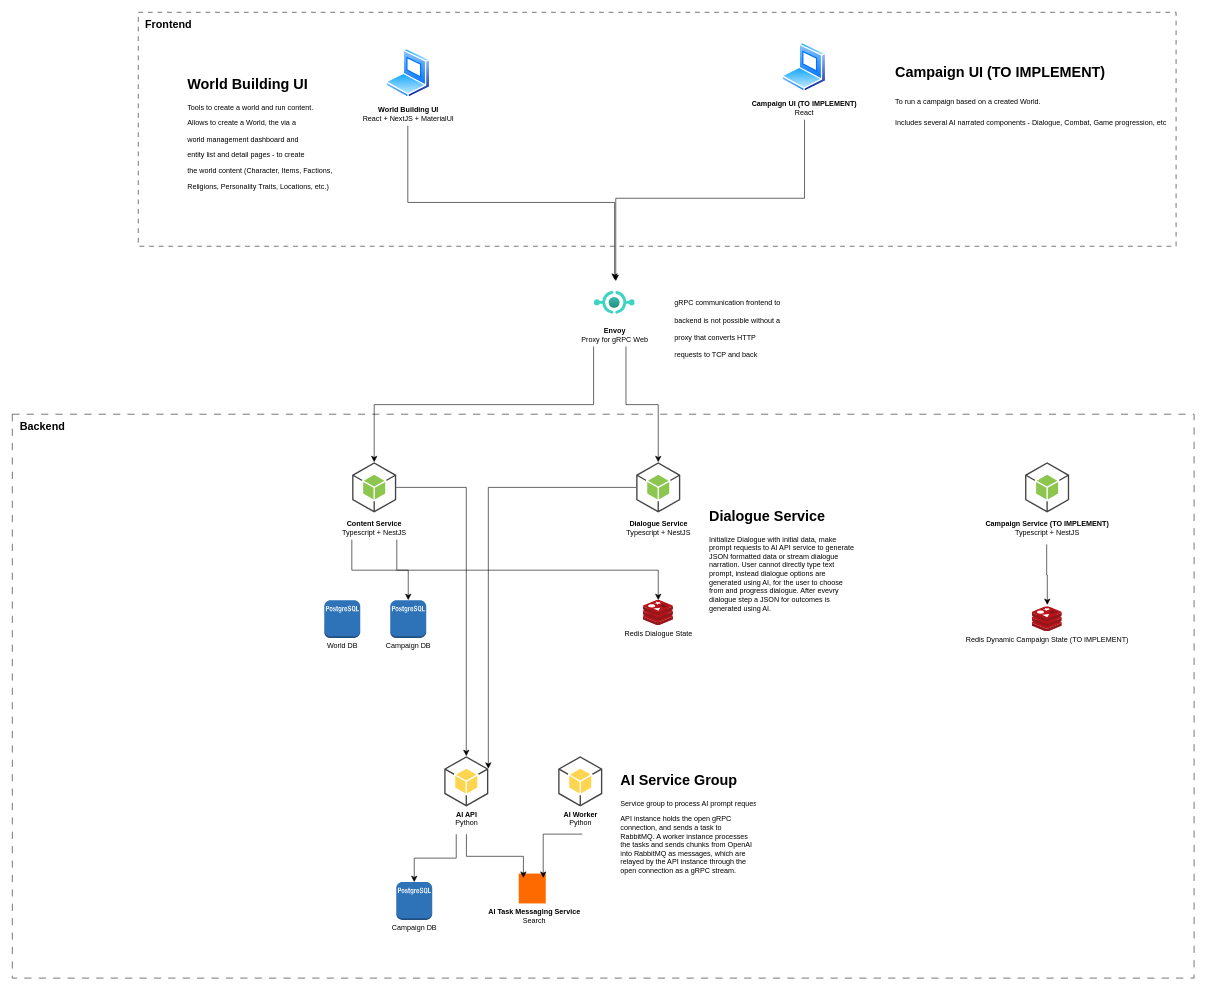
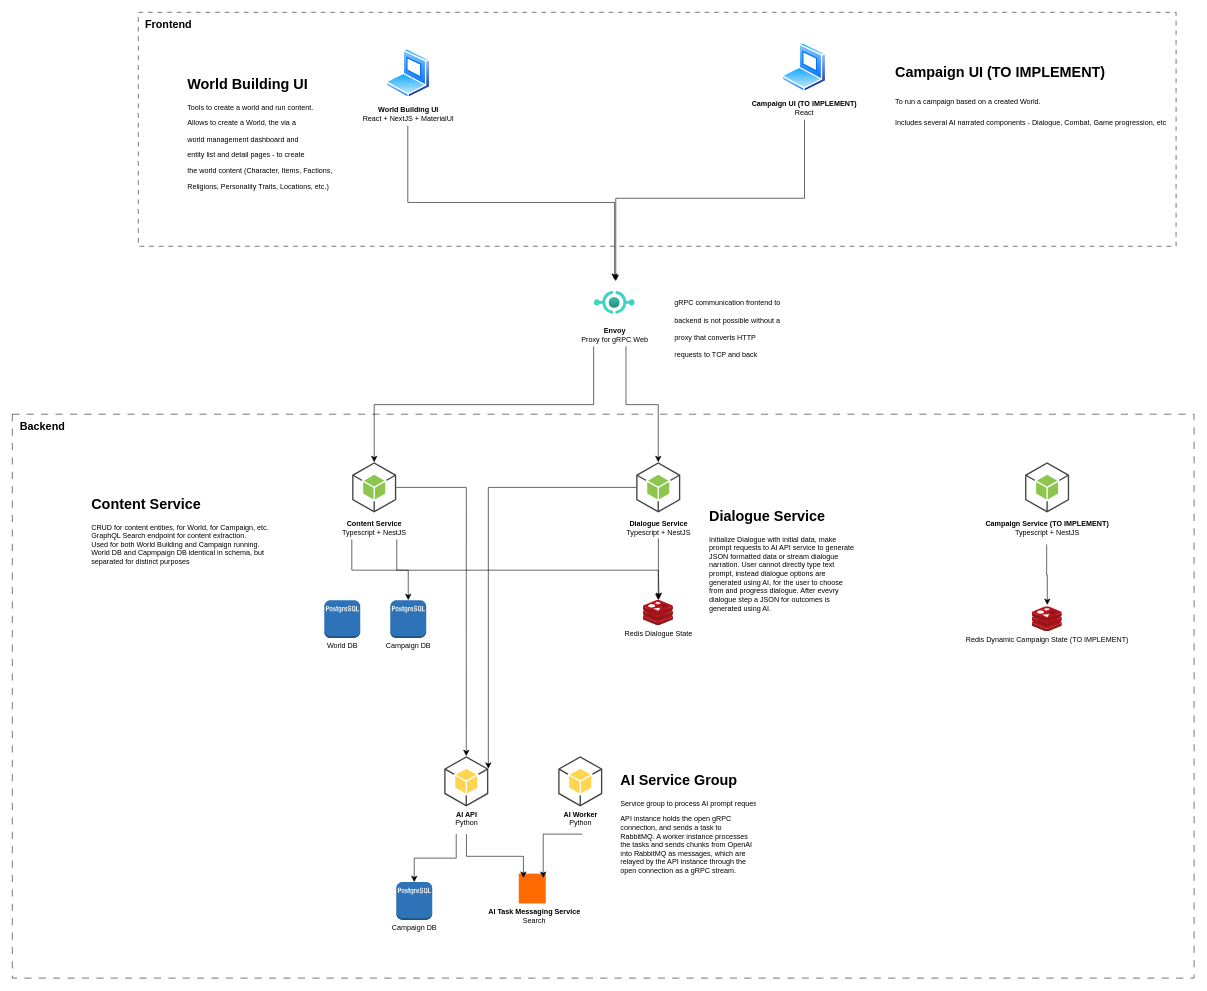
none -> (659, 554)
none -> (183, 567)
